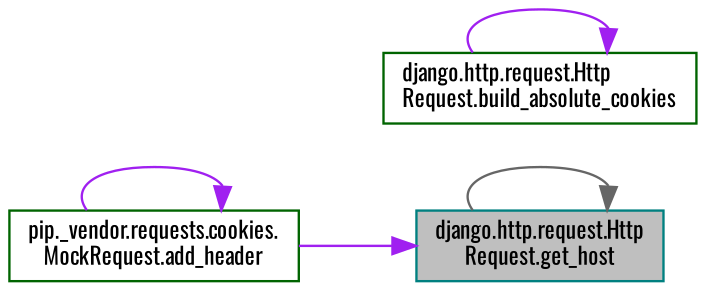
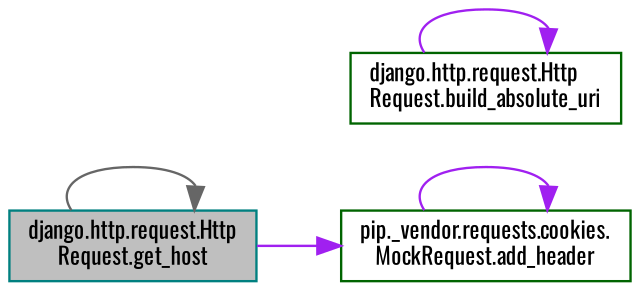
(540, 88) -> (486, 88)
(345, 246) -> (287, 246)
